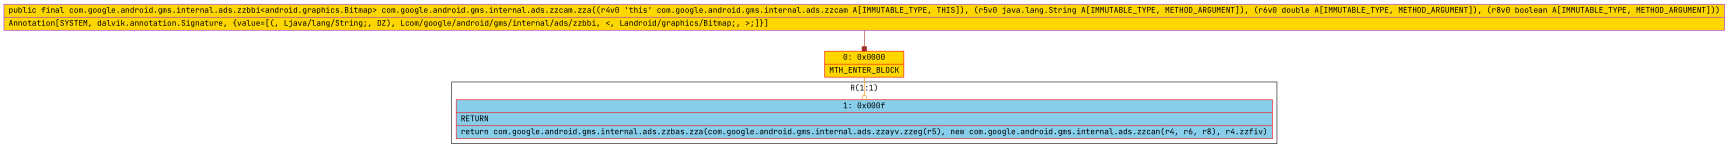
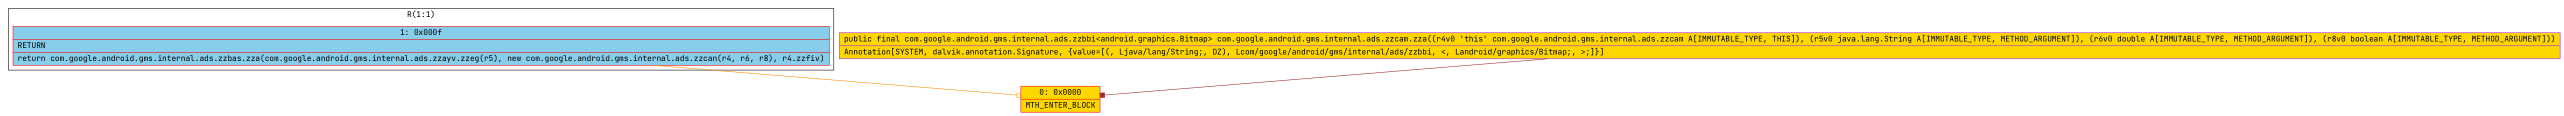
(864, 86) -> (835, 80)
